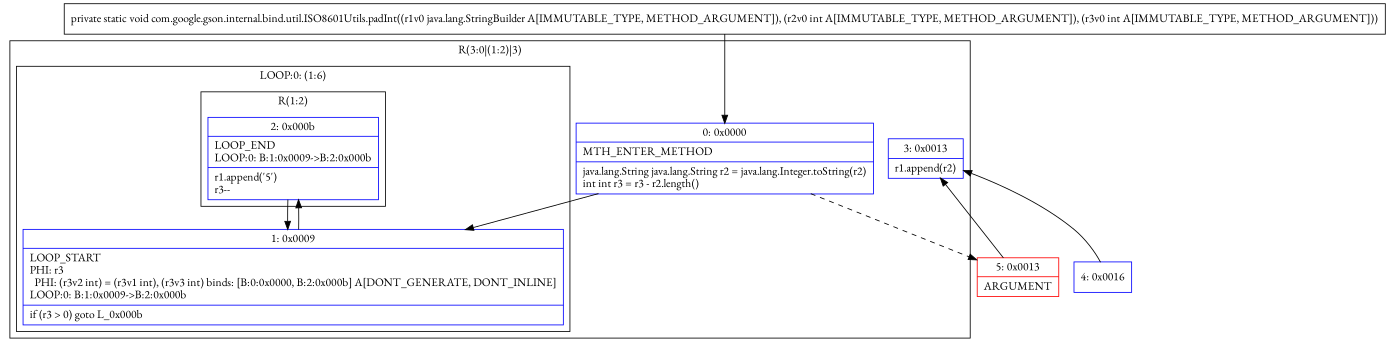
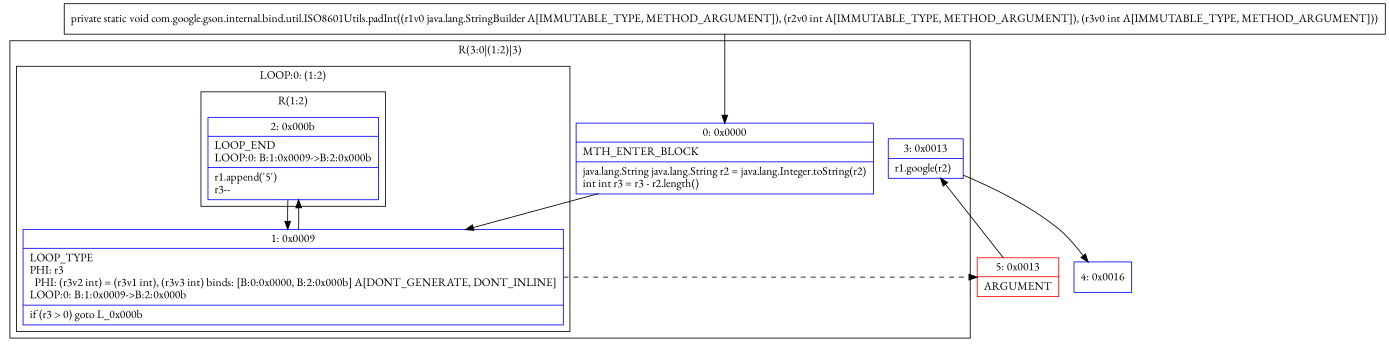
(293, 76) -> (293, 76)
(648, 152) -> (641, 152)
(926, 168) -> (923, 168)
(1043, 208) -> (1028, 208)
(890, 225) -> (766, 277)
(65, 258) -> (62, 258)
